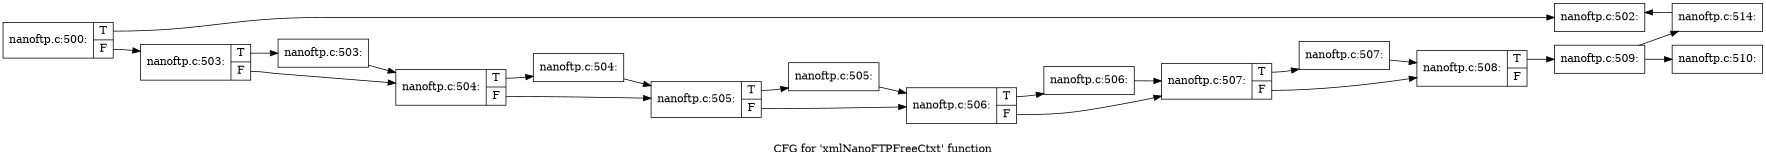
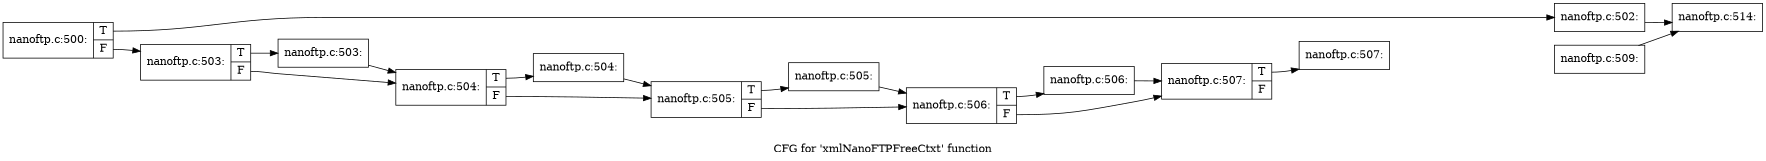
(1662, 12) -> (1655, 23)
(1717, 59) -> none
(1472, 68) -> none
